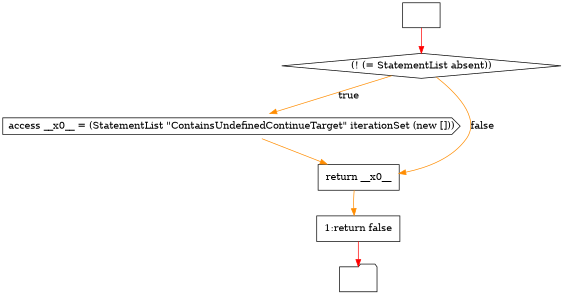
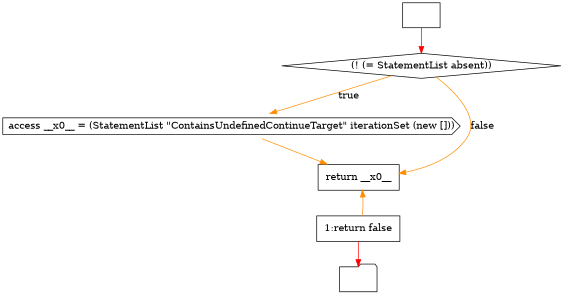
(354, 199) -> (363, 206)
